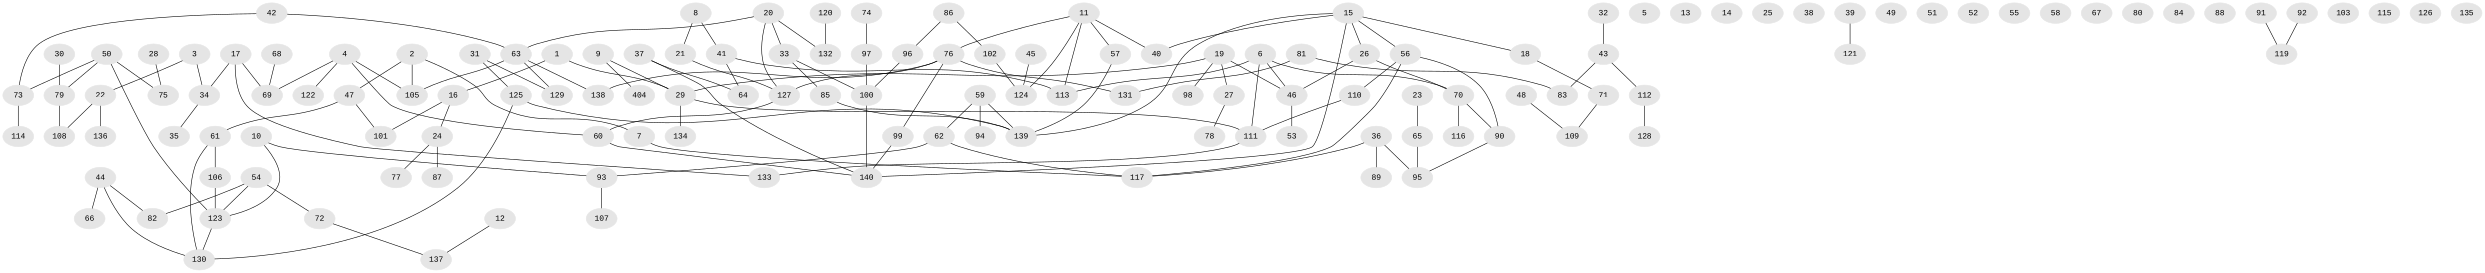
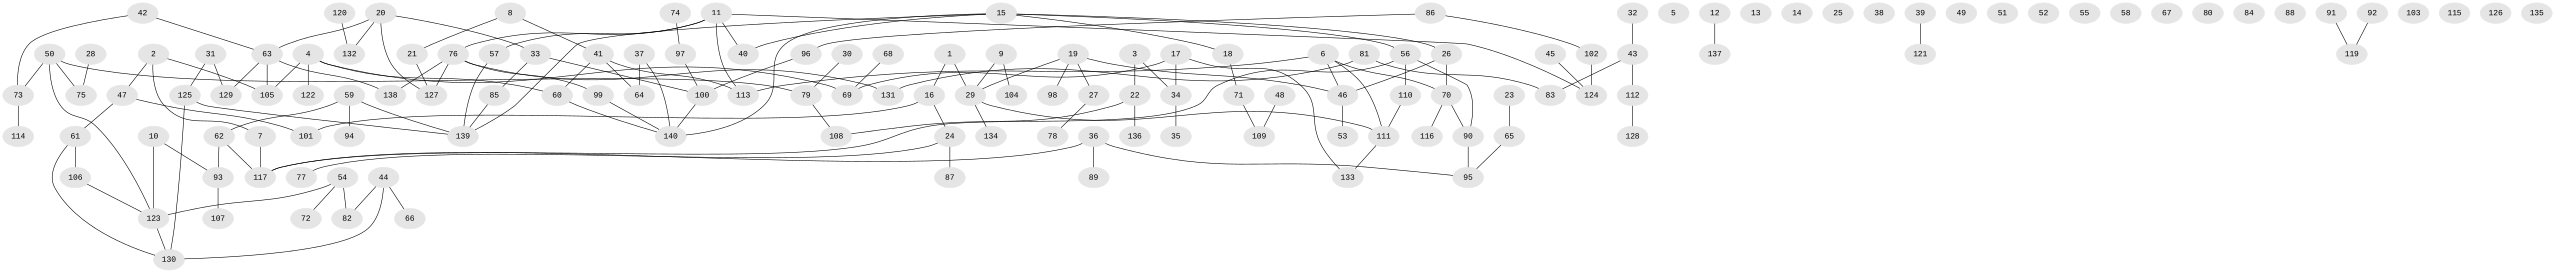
(639, 95) -> (1012, 95)
(691, 116) -> (582, 71)
(378, 239) -> none
